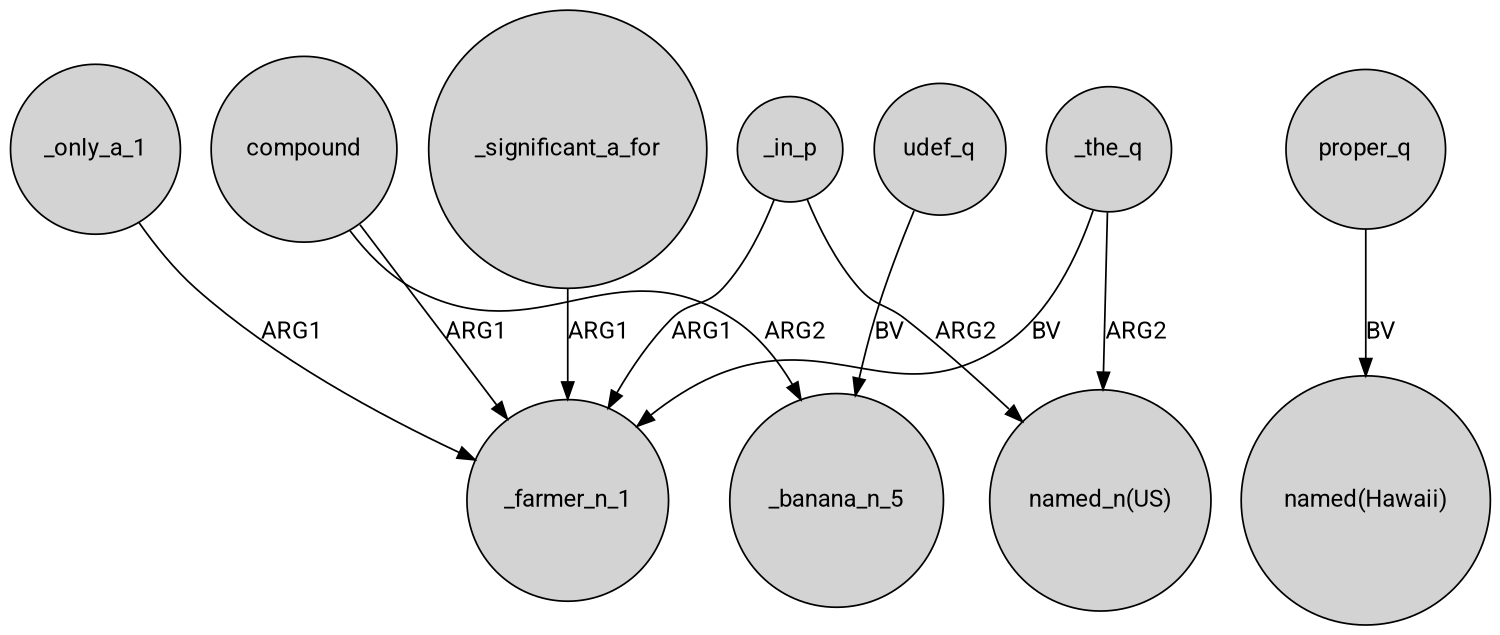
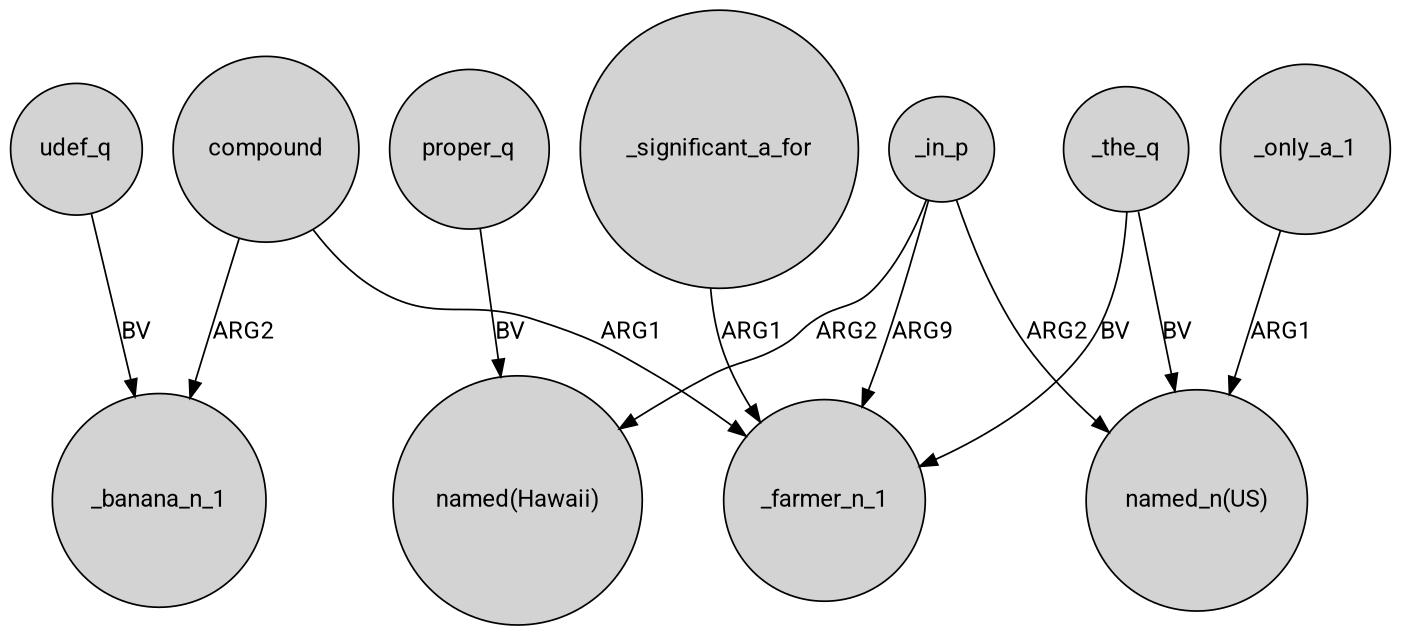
none -> (801, 331)
(702, 332) -> (923, 332)
(1137, 332) -> (1178, 332)
(285, 356) -> (1258, 304)
(837, 500) -> (159, 500)
